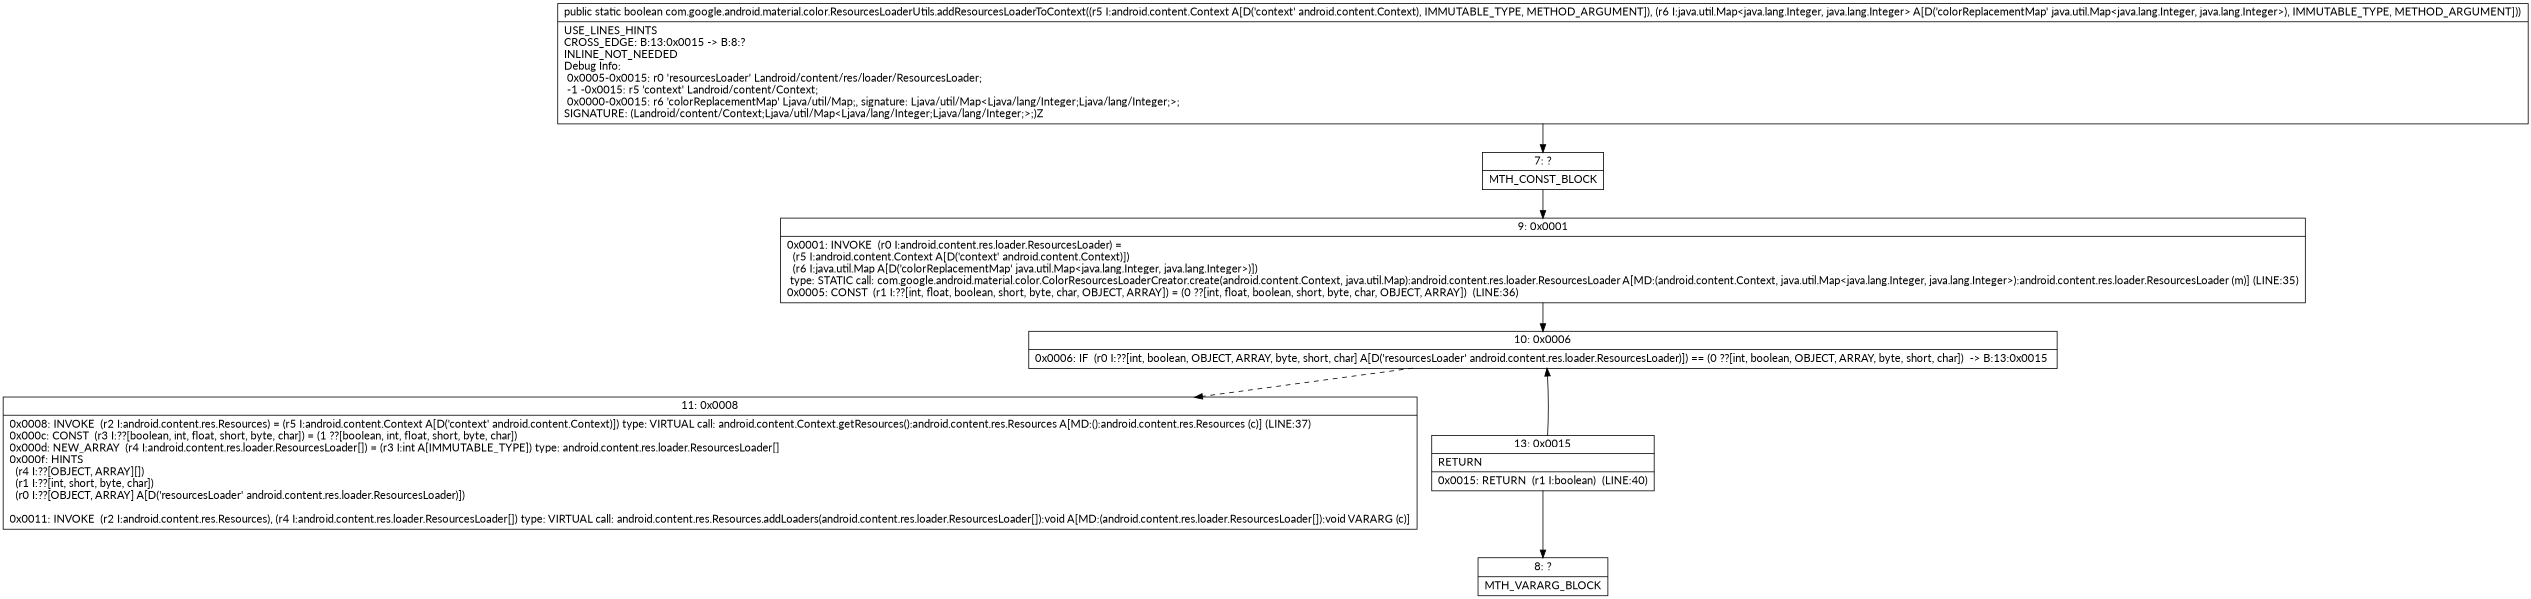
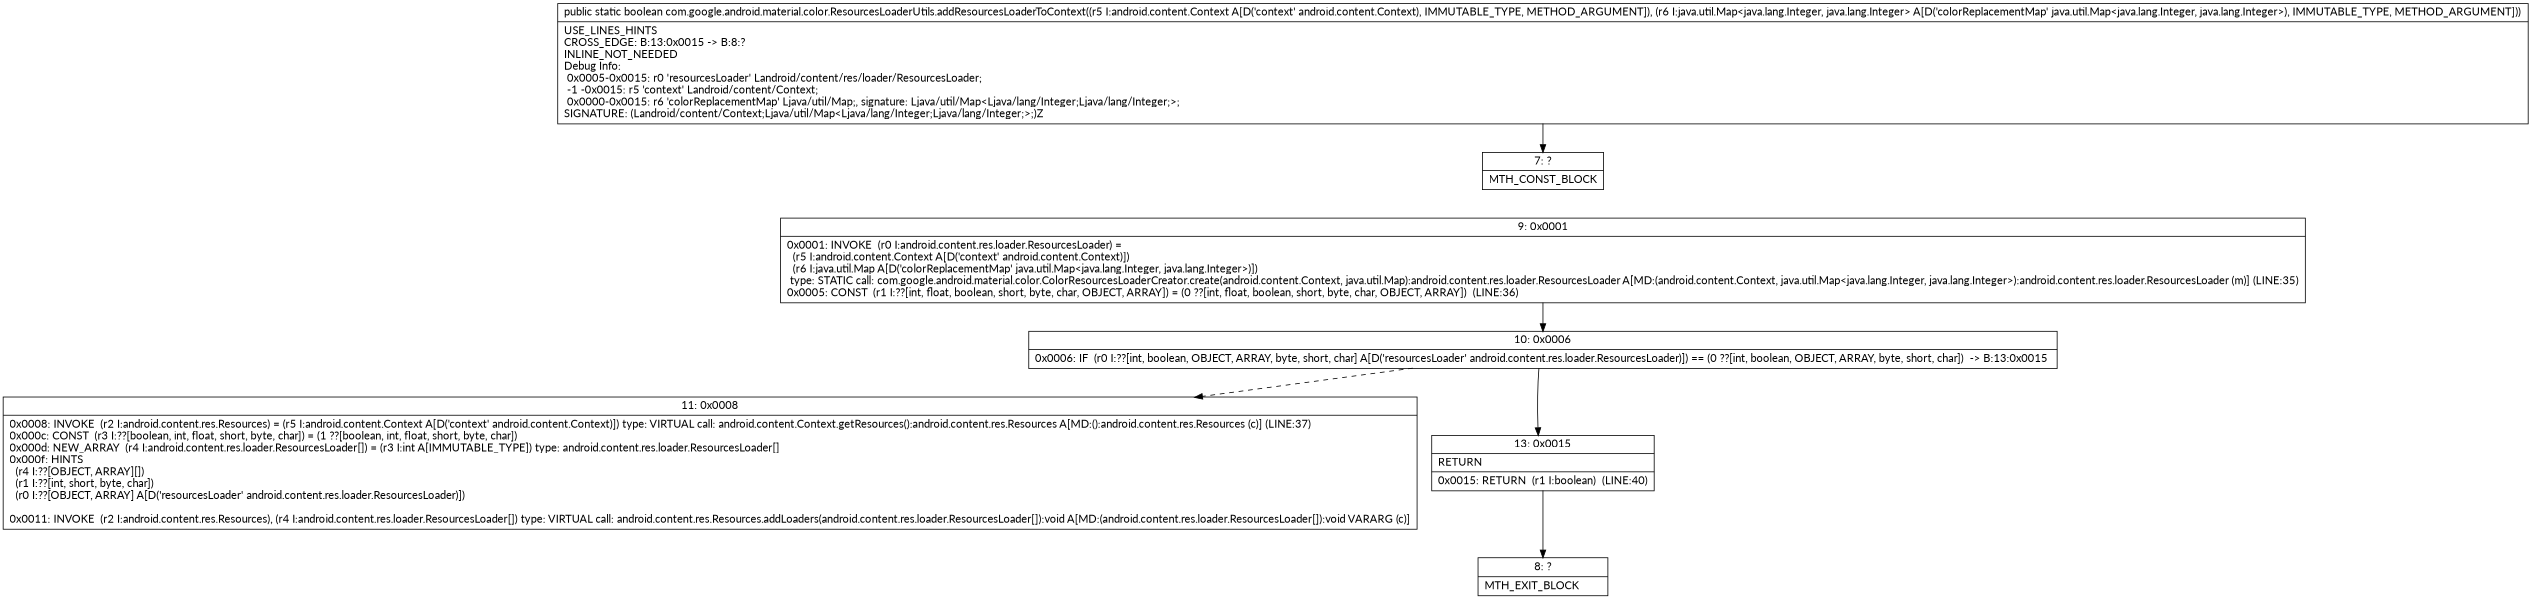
(1543, 200) -> none
(1548, 406) -> (1538, 398)
(1543, 586) -> (1532, 586)
